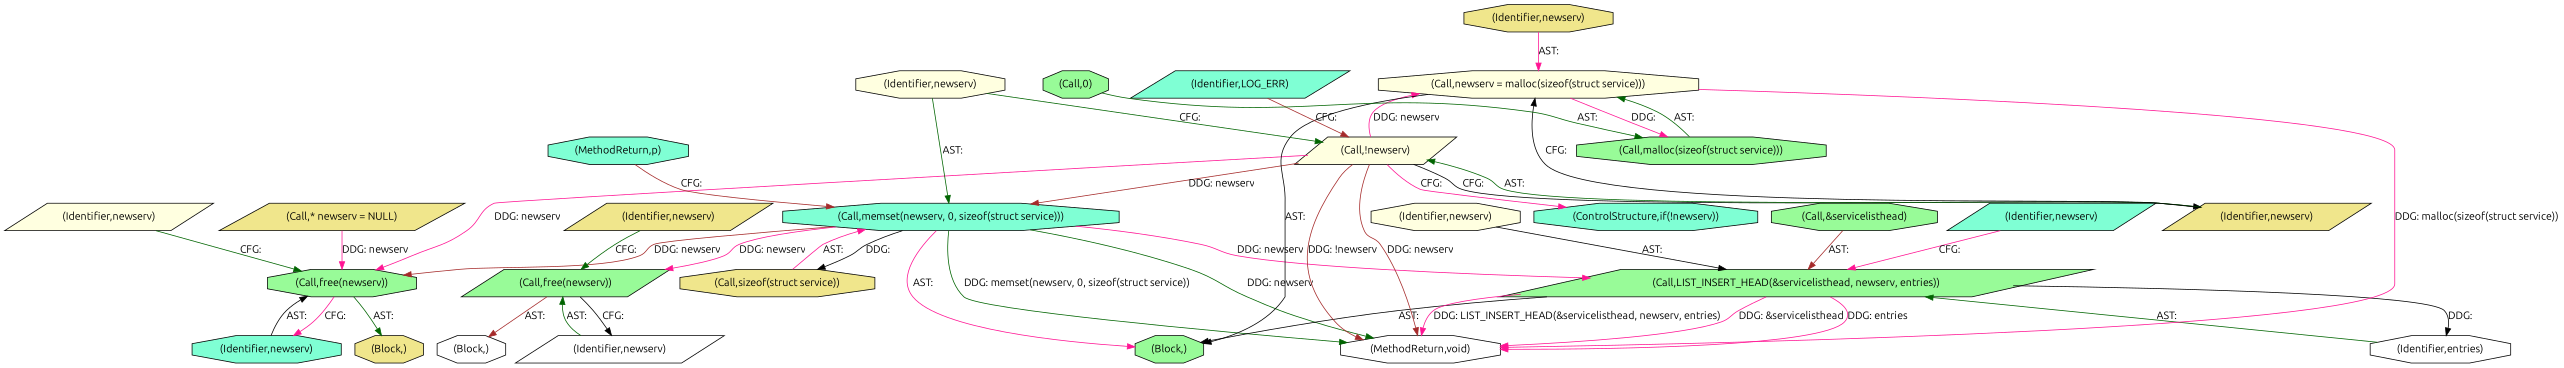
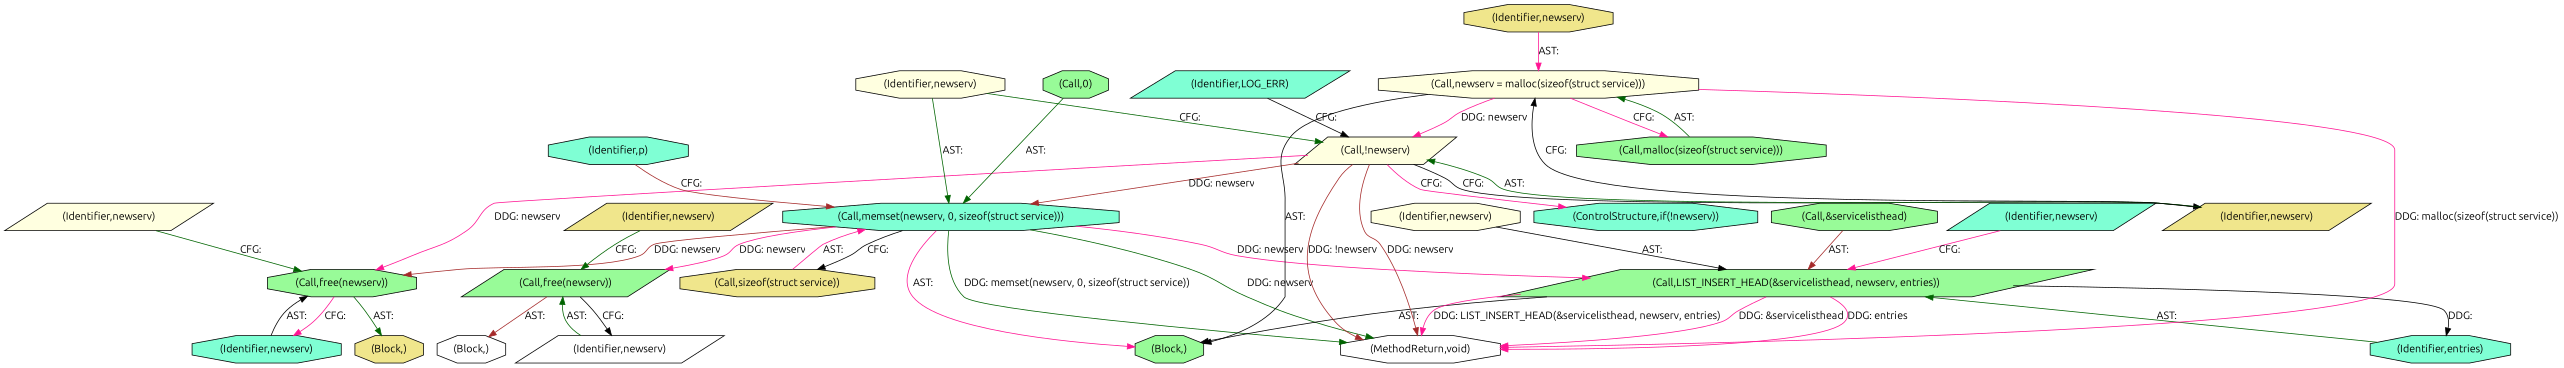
(1343, 105) -> (1016, 148)
(1377, 109) -> (1456, 114)
(1304, 116) -> (1304, 116)
(1645, 118) -> (1645, 118)
(618, 151) -> (618, 151)
(342, 217) -> none
(879, 250) -> (879, 250)
(2440, 349) -> (2440, 349)
